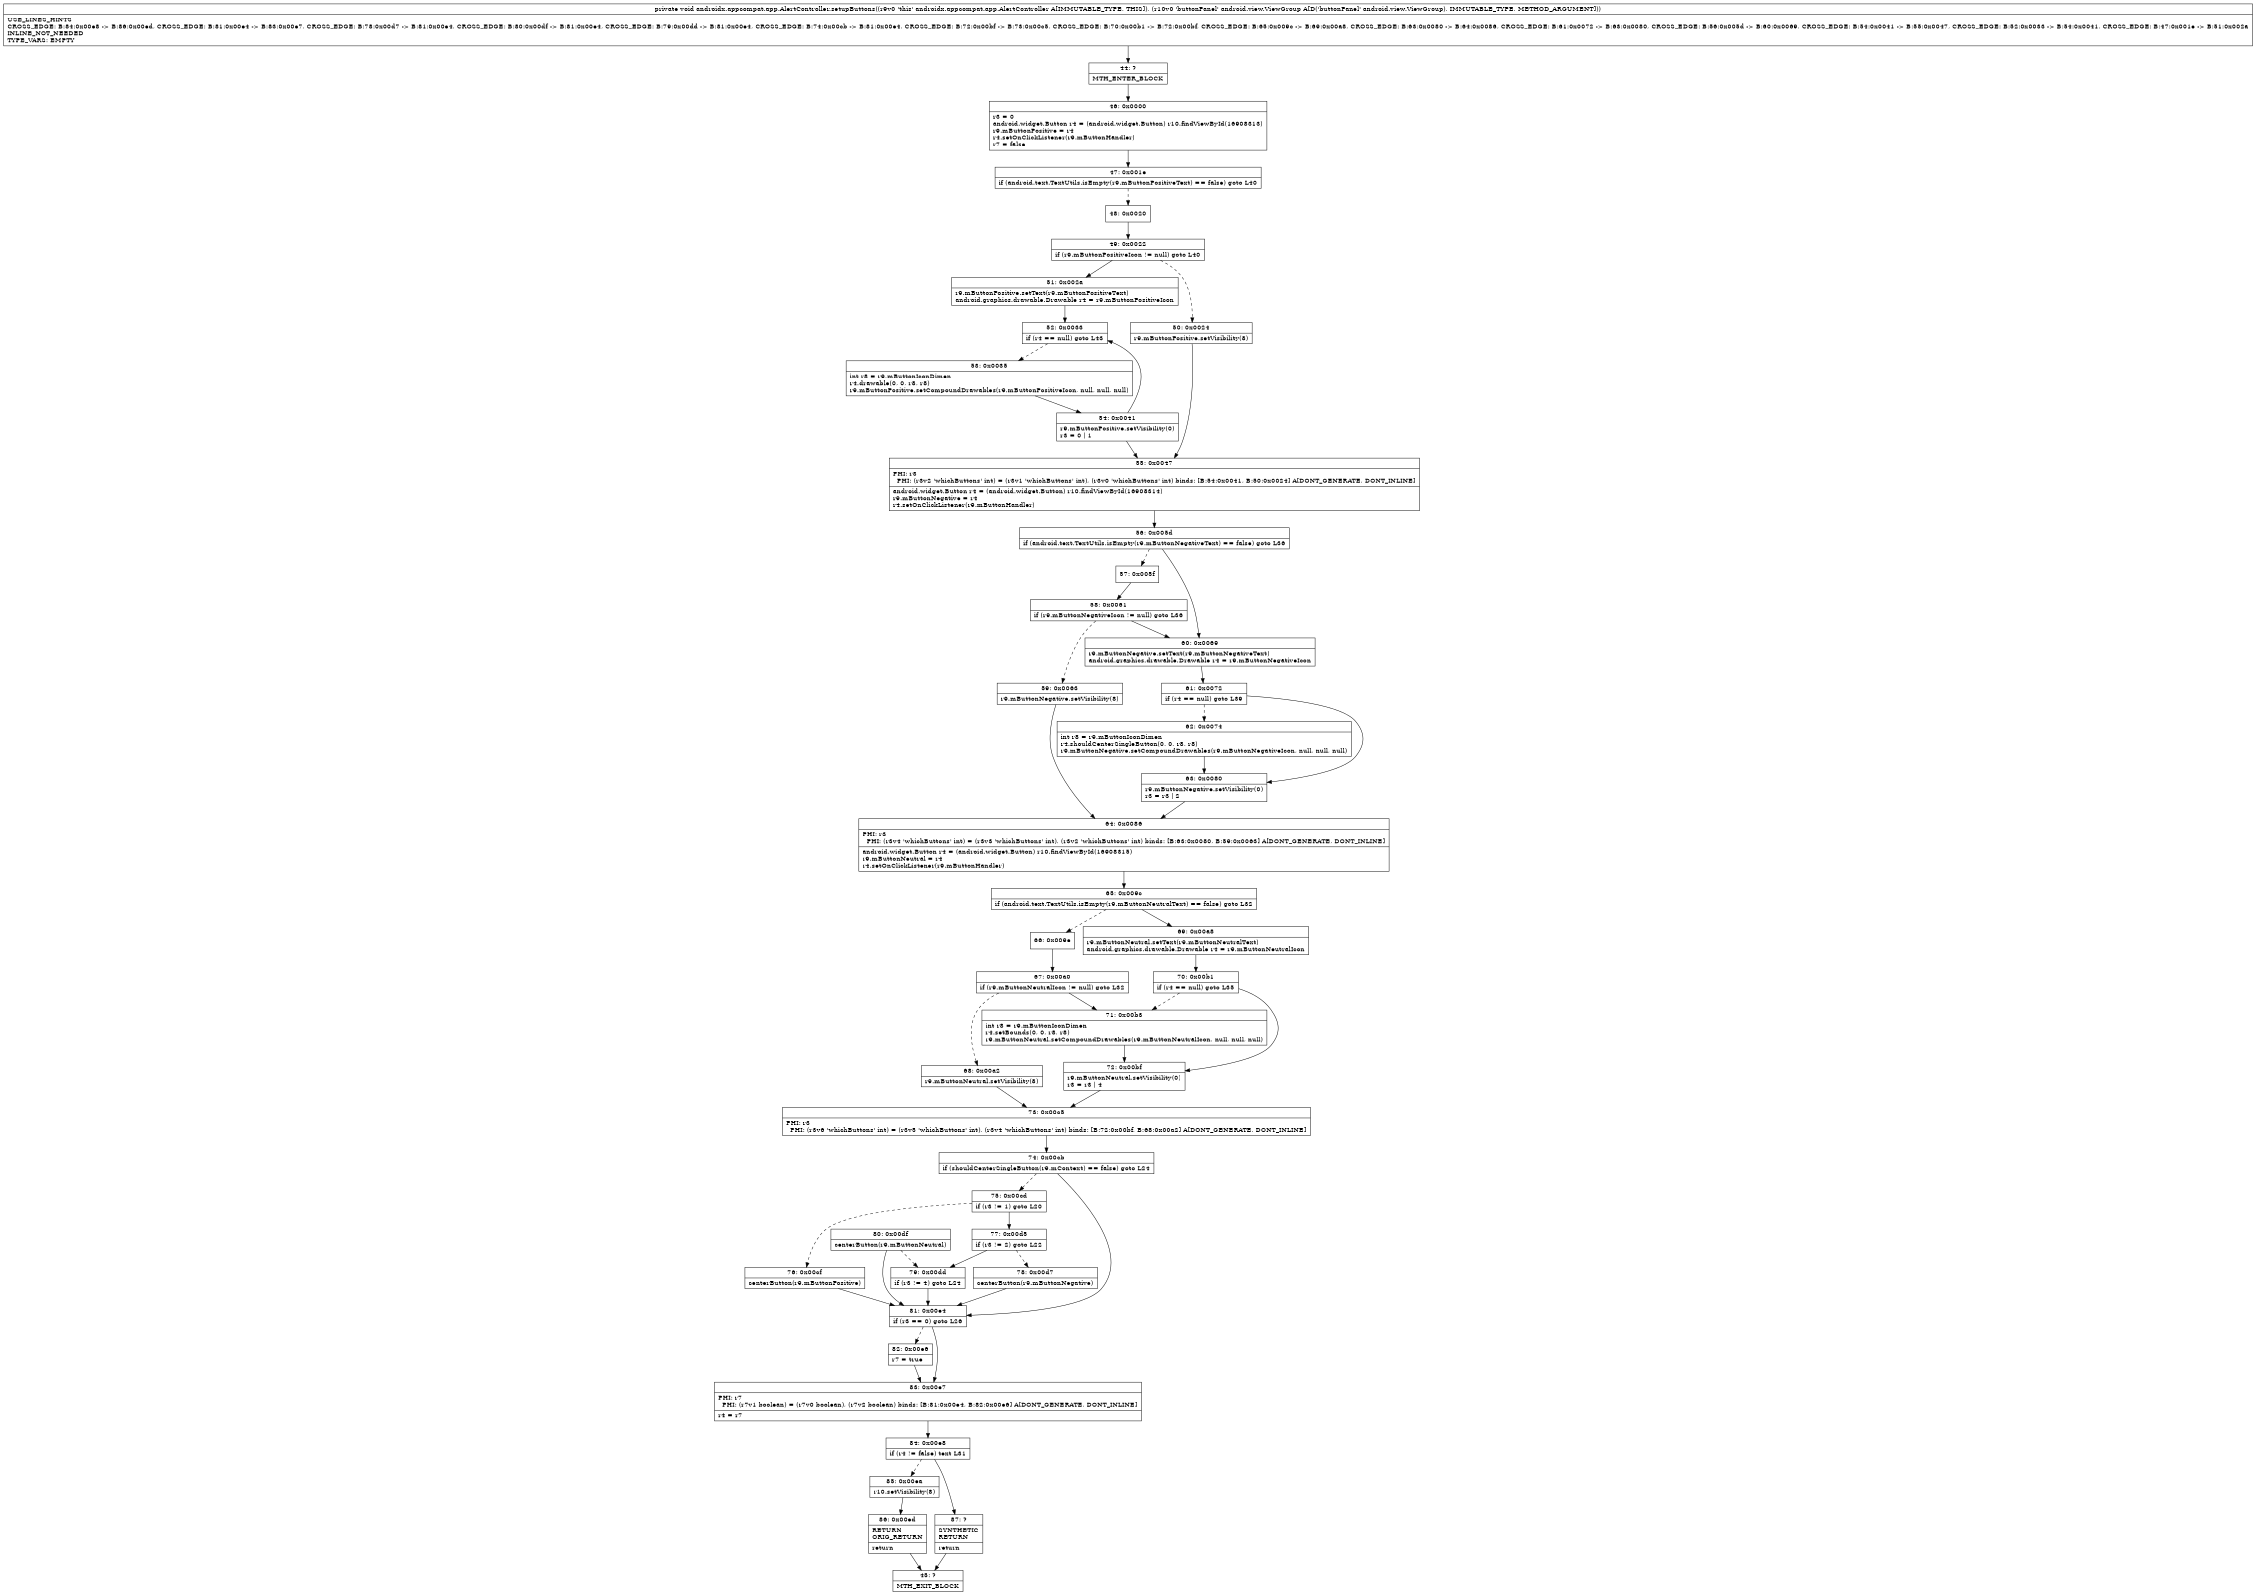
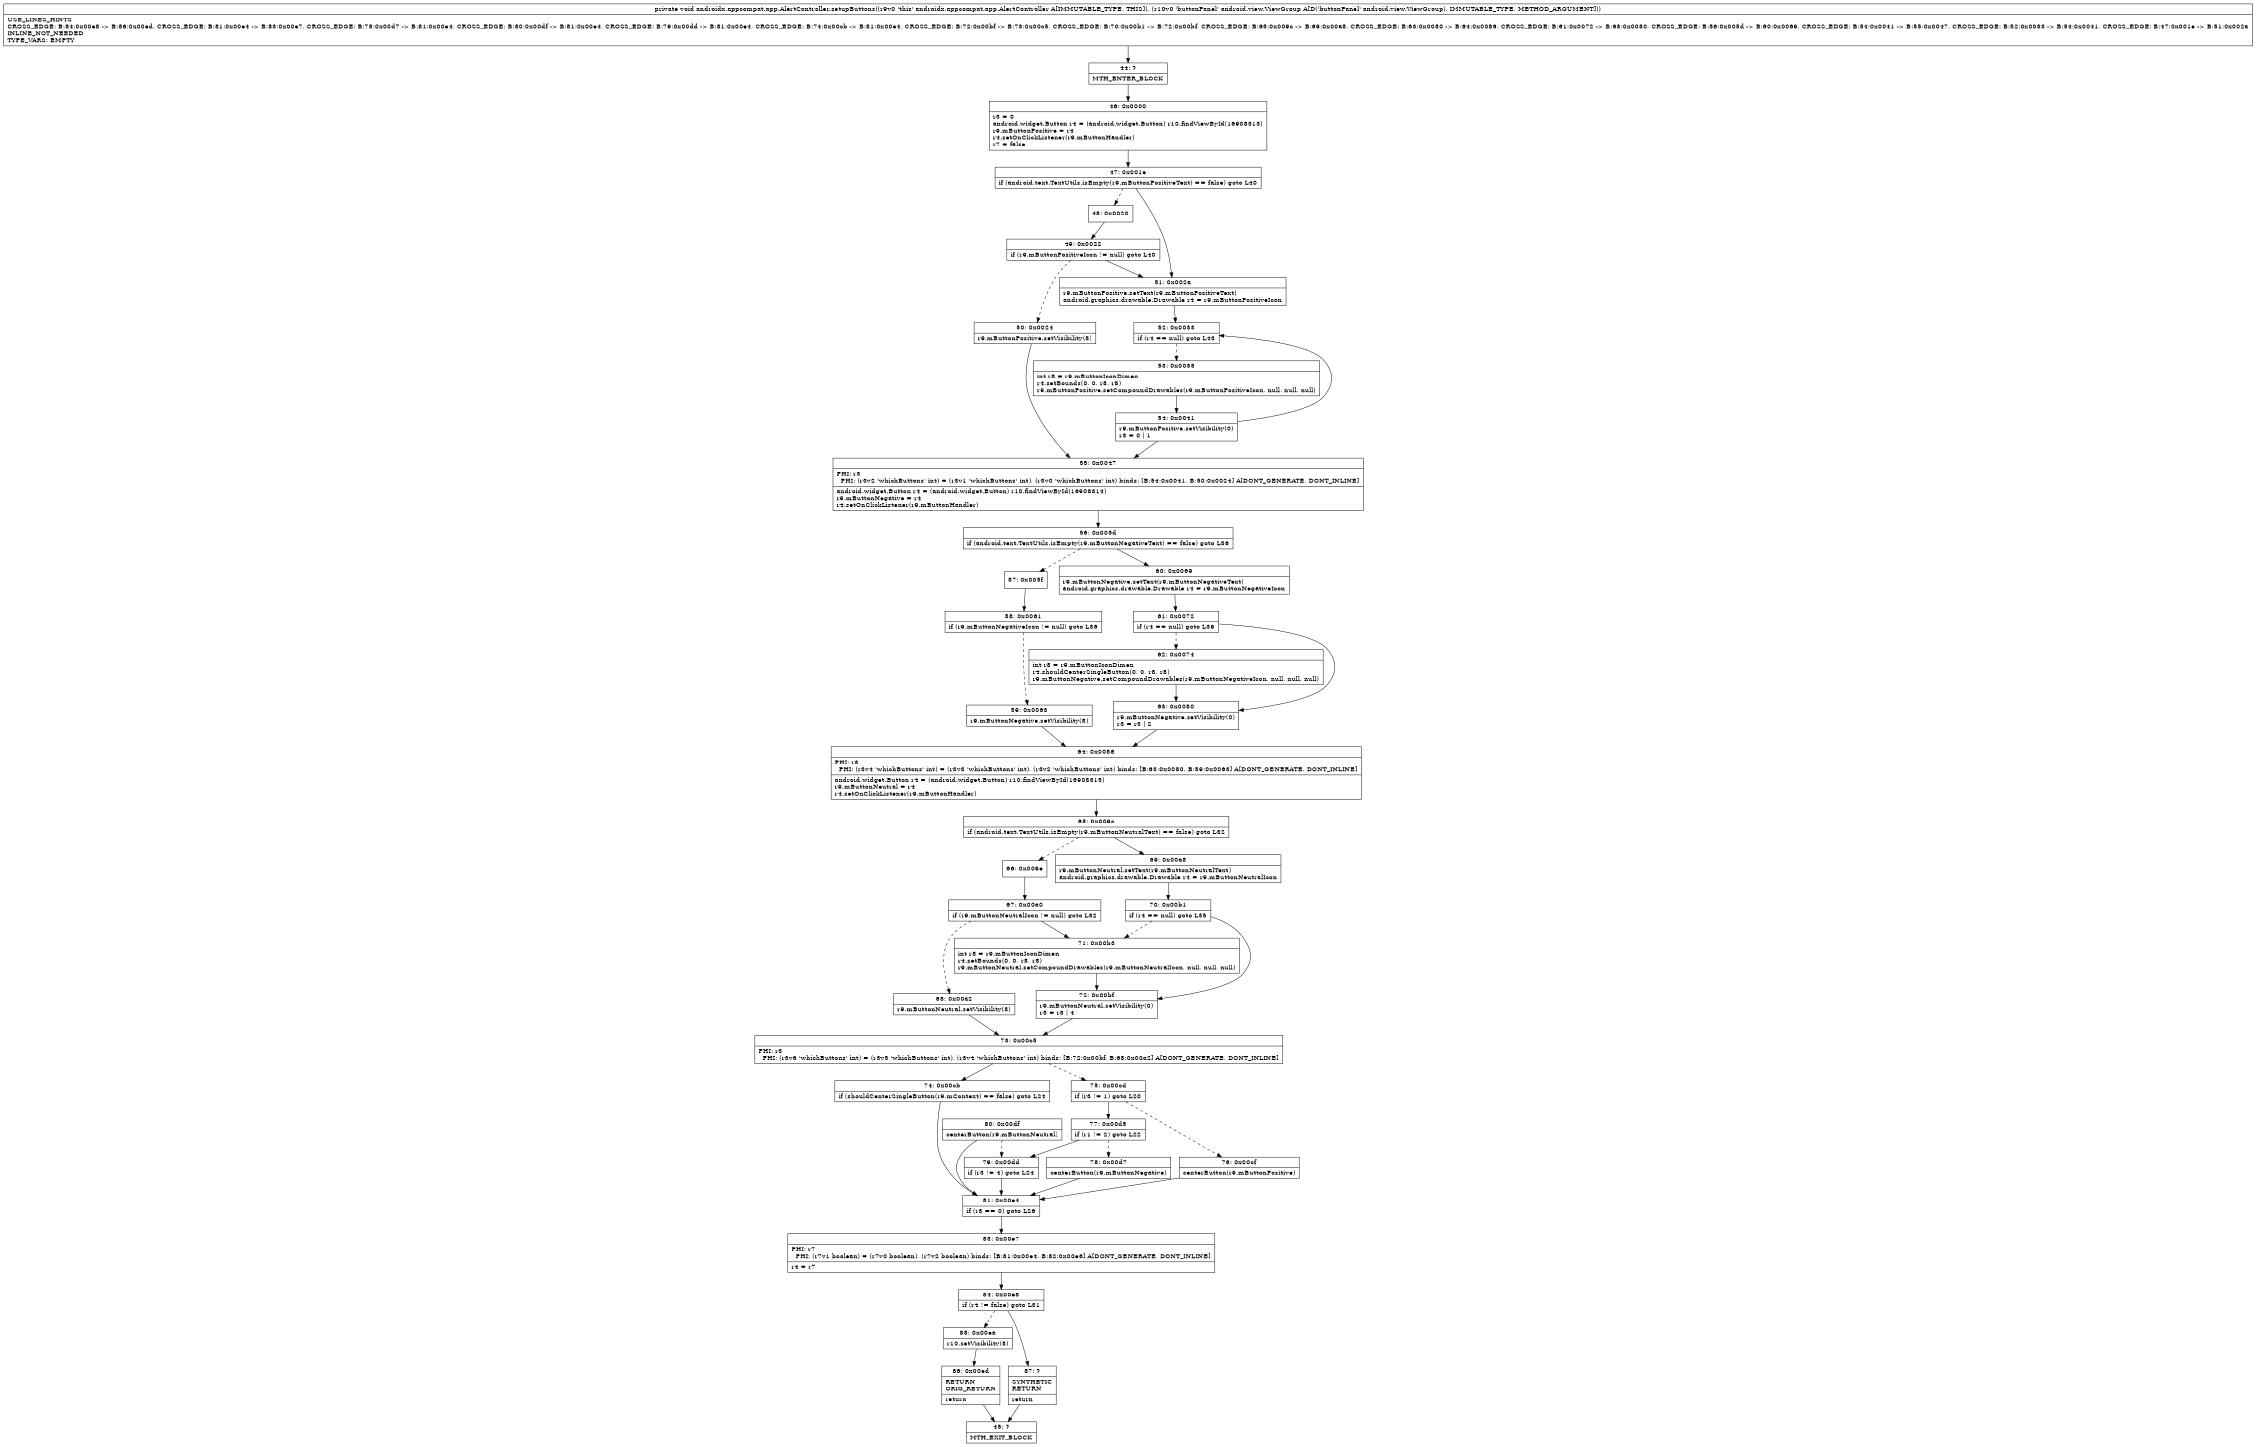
none -> (1160, 228)
(890, 383) -> (1079, 383)
(1148, 628) -> none
(1029, 1181) -> (1065, 1071)
(1009, 1245) -> (1108, 1135)
(910, 1355) -> none
(928, 1454) -> (1001, 1305)
